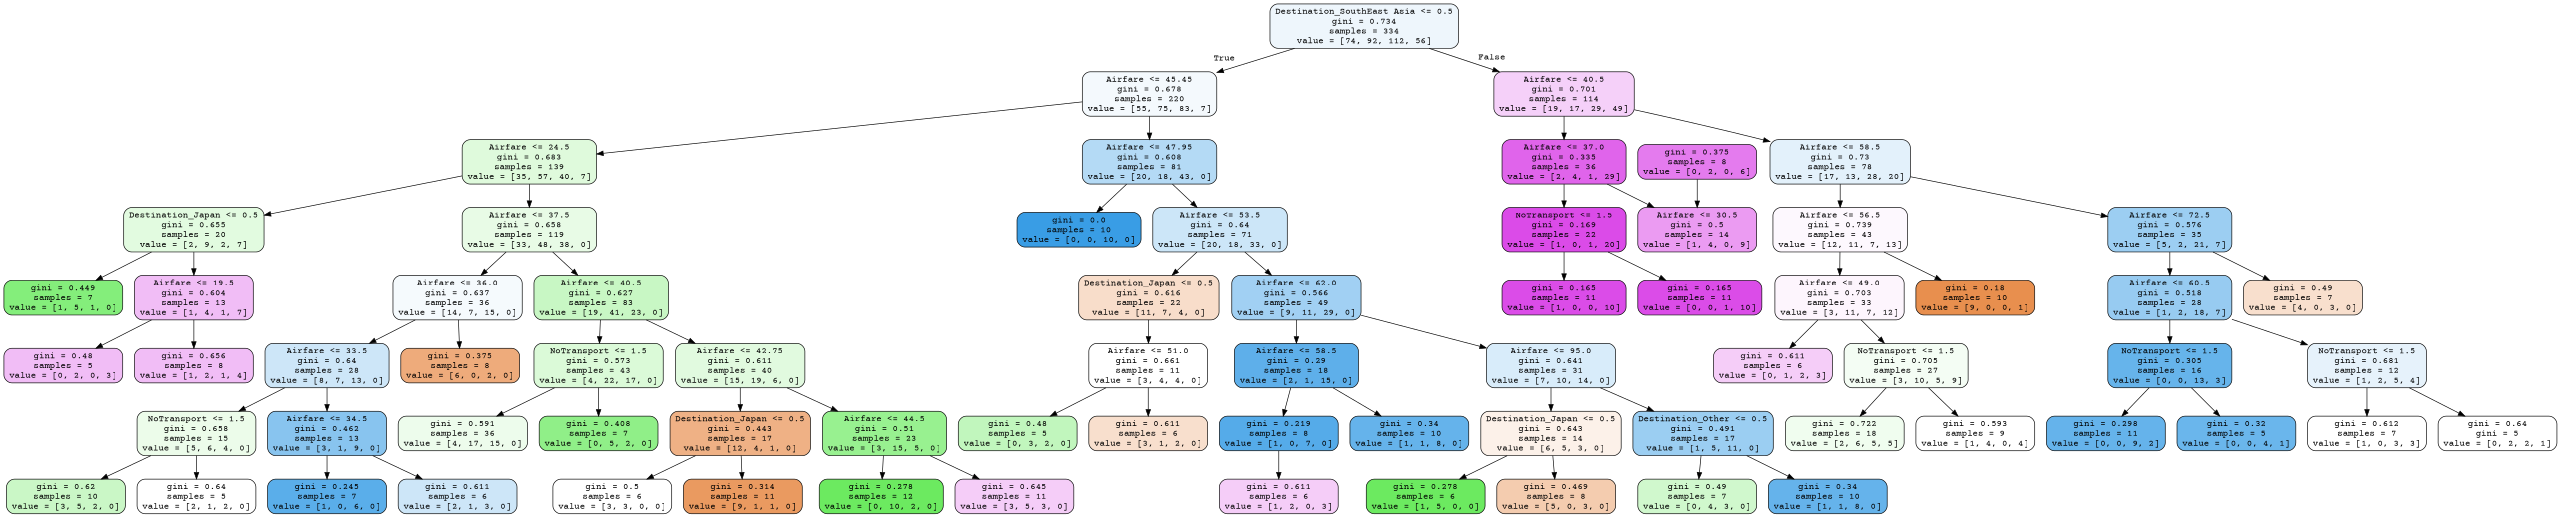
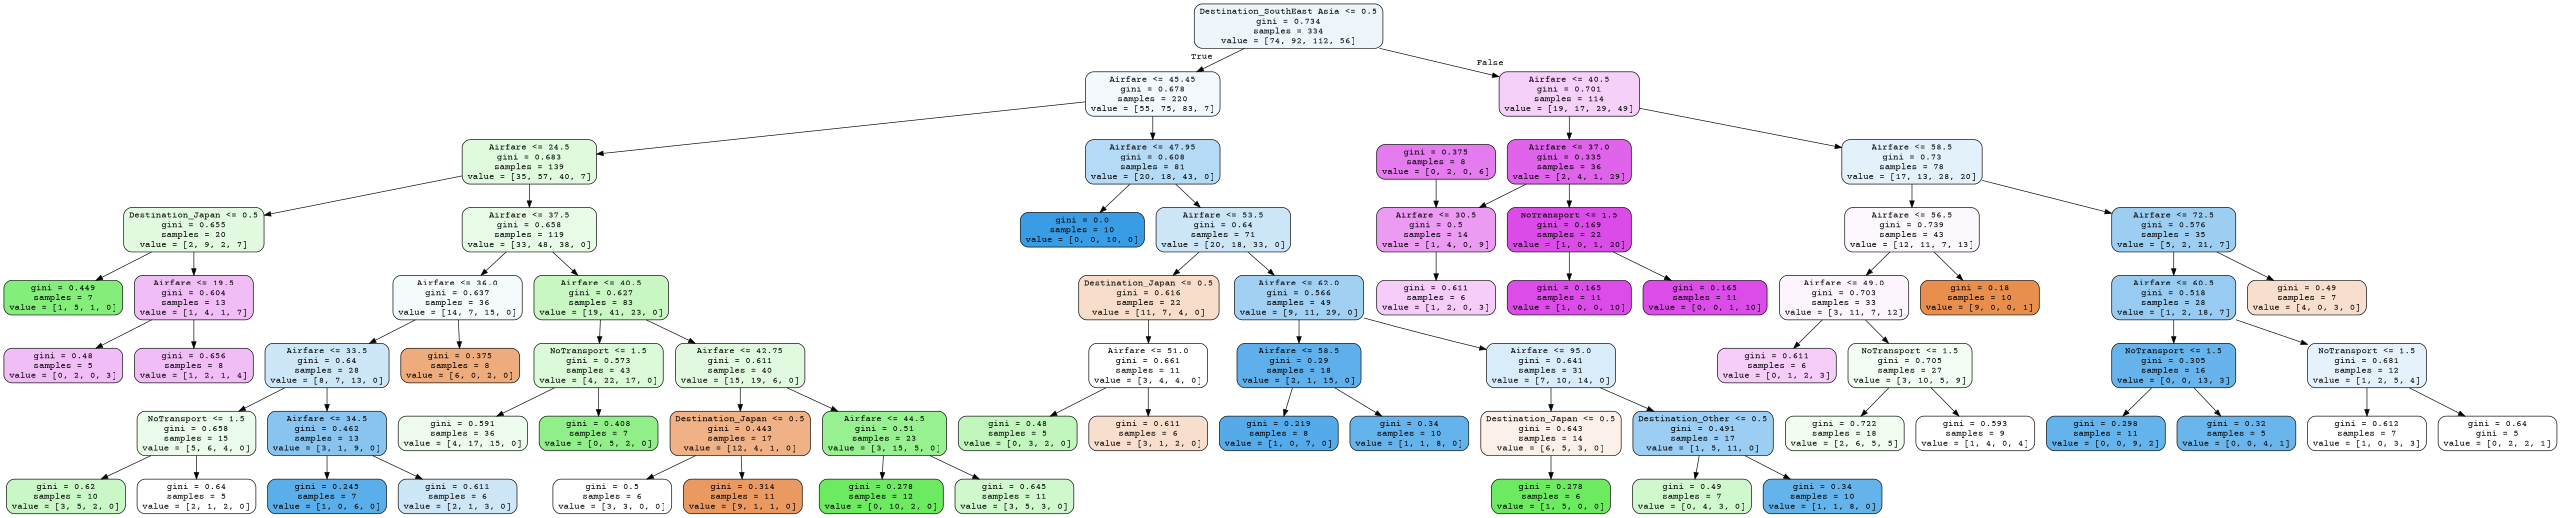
(1279, 462) -> (1436, 263)
(1014, 496) -> (1014, 496)
(1556, 496) -> none
